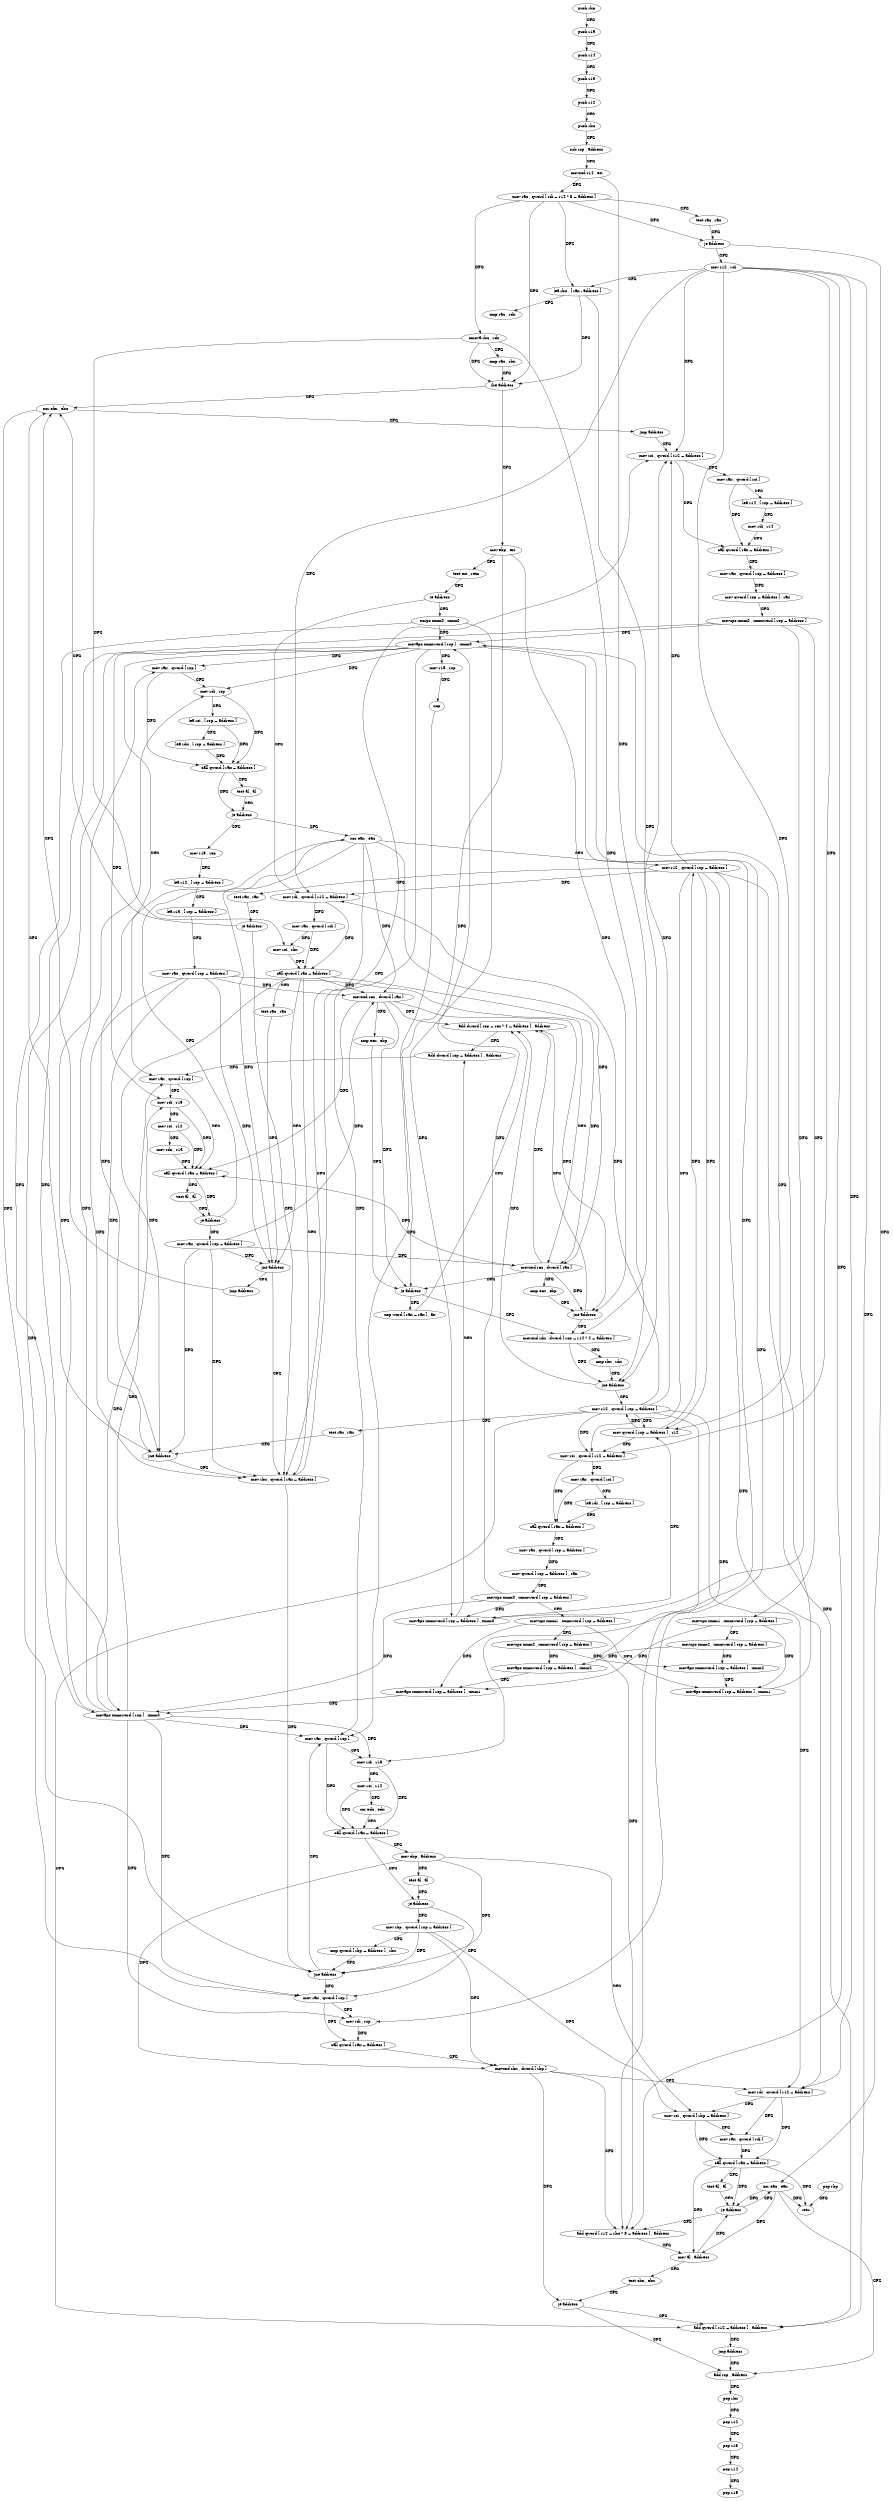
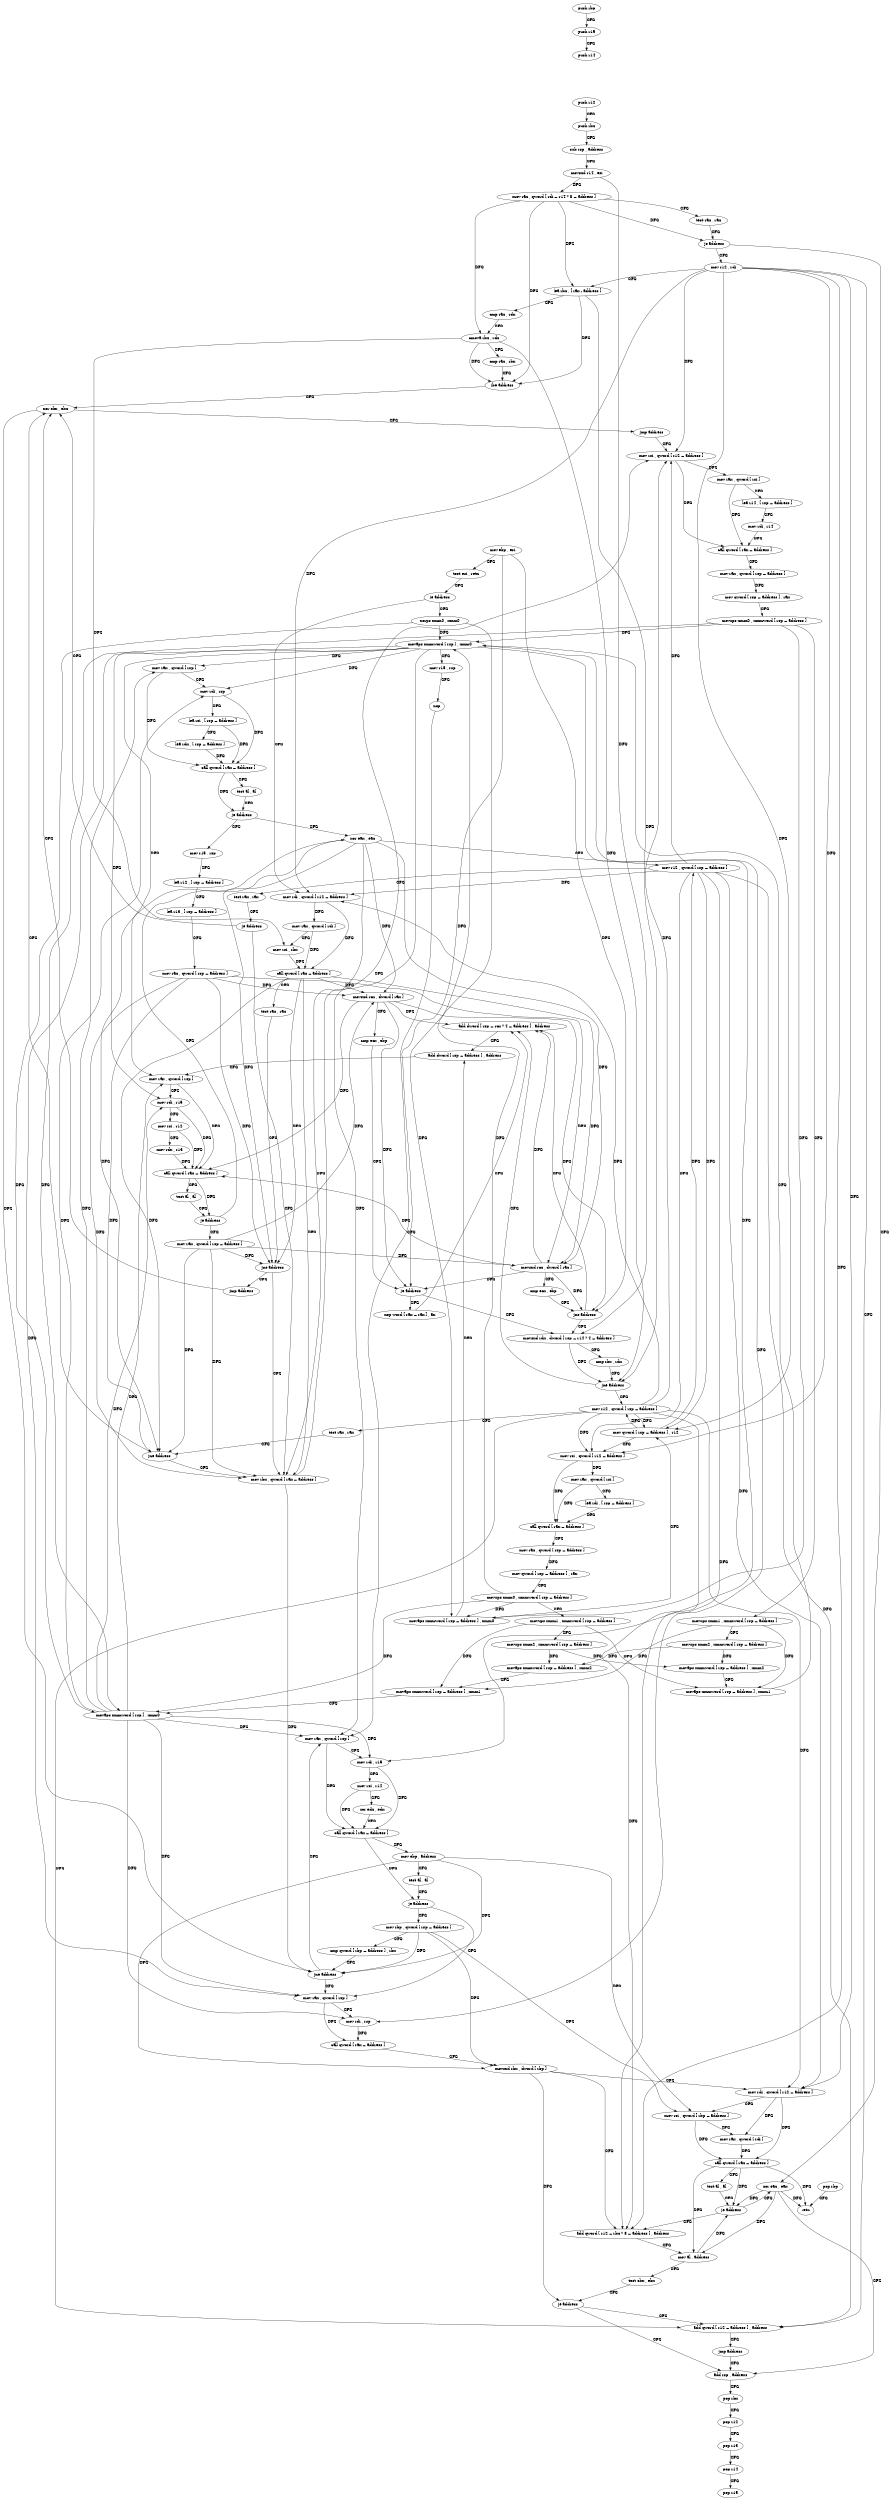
(587, 79) -> none
none -> (494, 325)
(502, 466) -> none
(868, 1315) -> (868, 1315)
